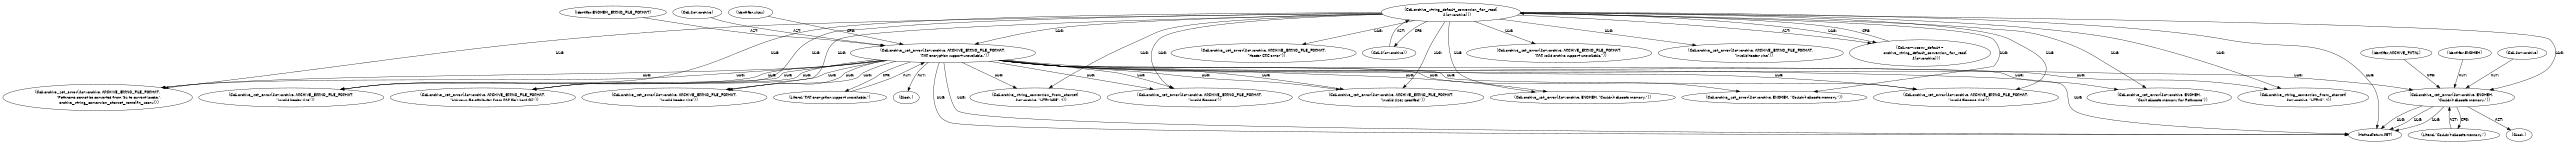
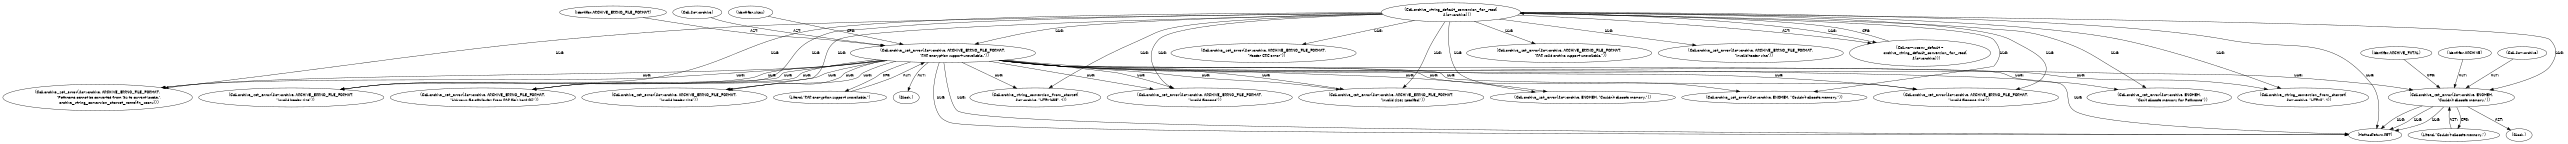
(613, 12) -> (613, 12)
(1389, 53) -> none
(2465, 53) -> (2465, 53)
